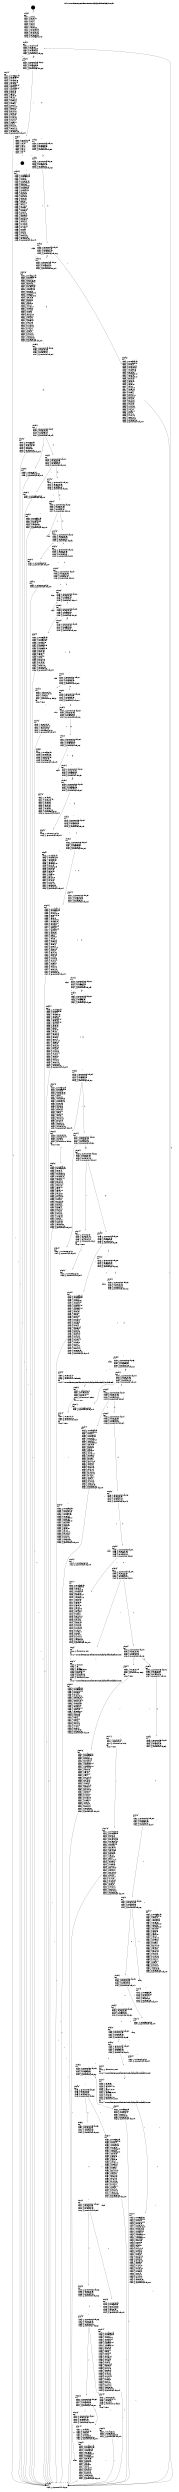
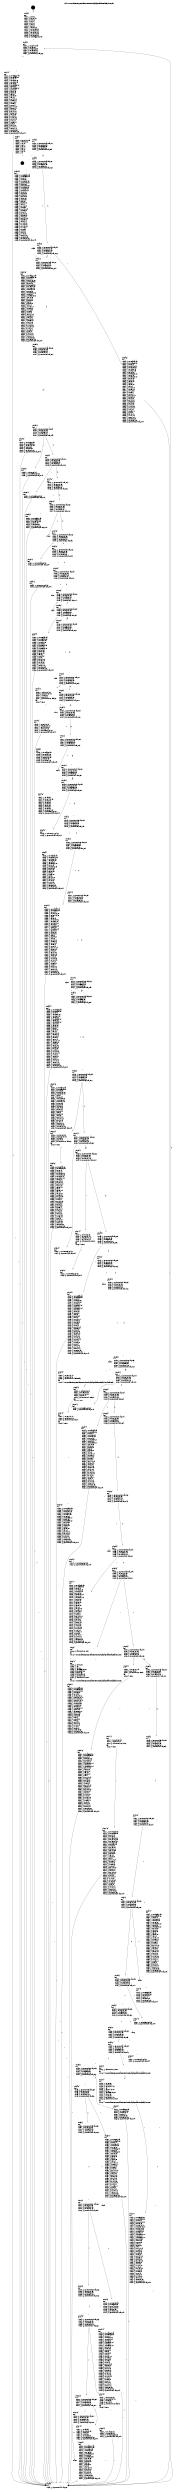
(33, 64) -> none
